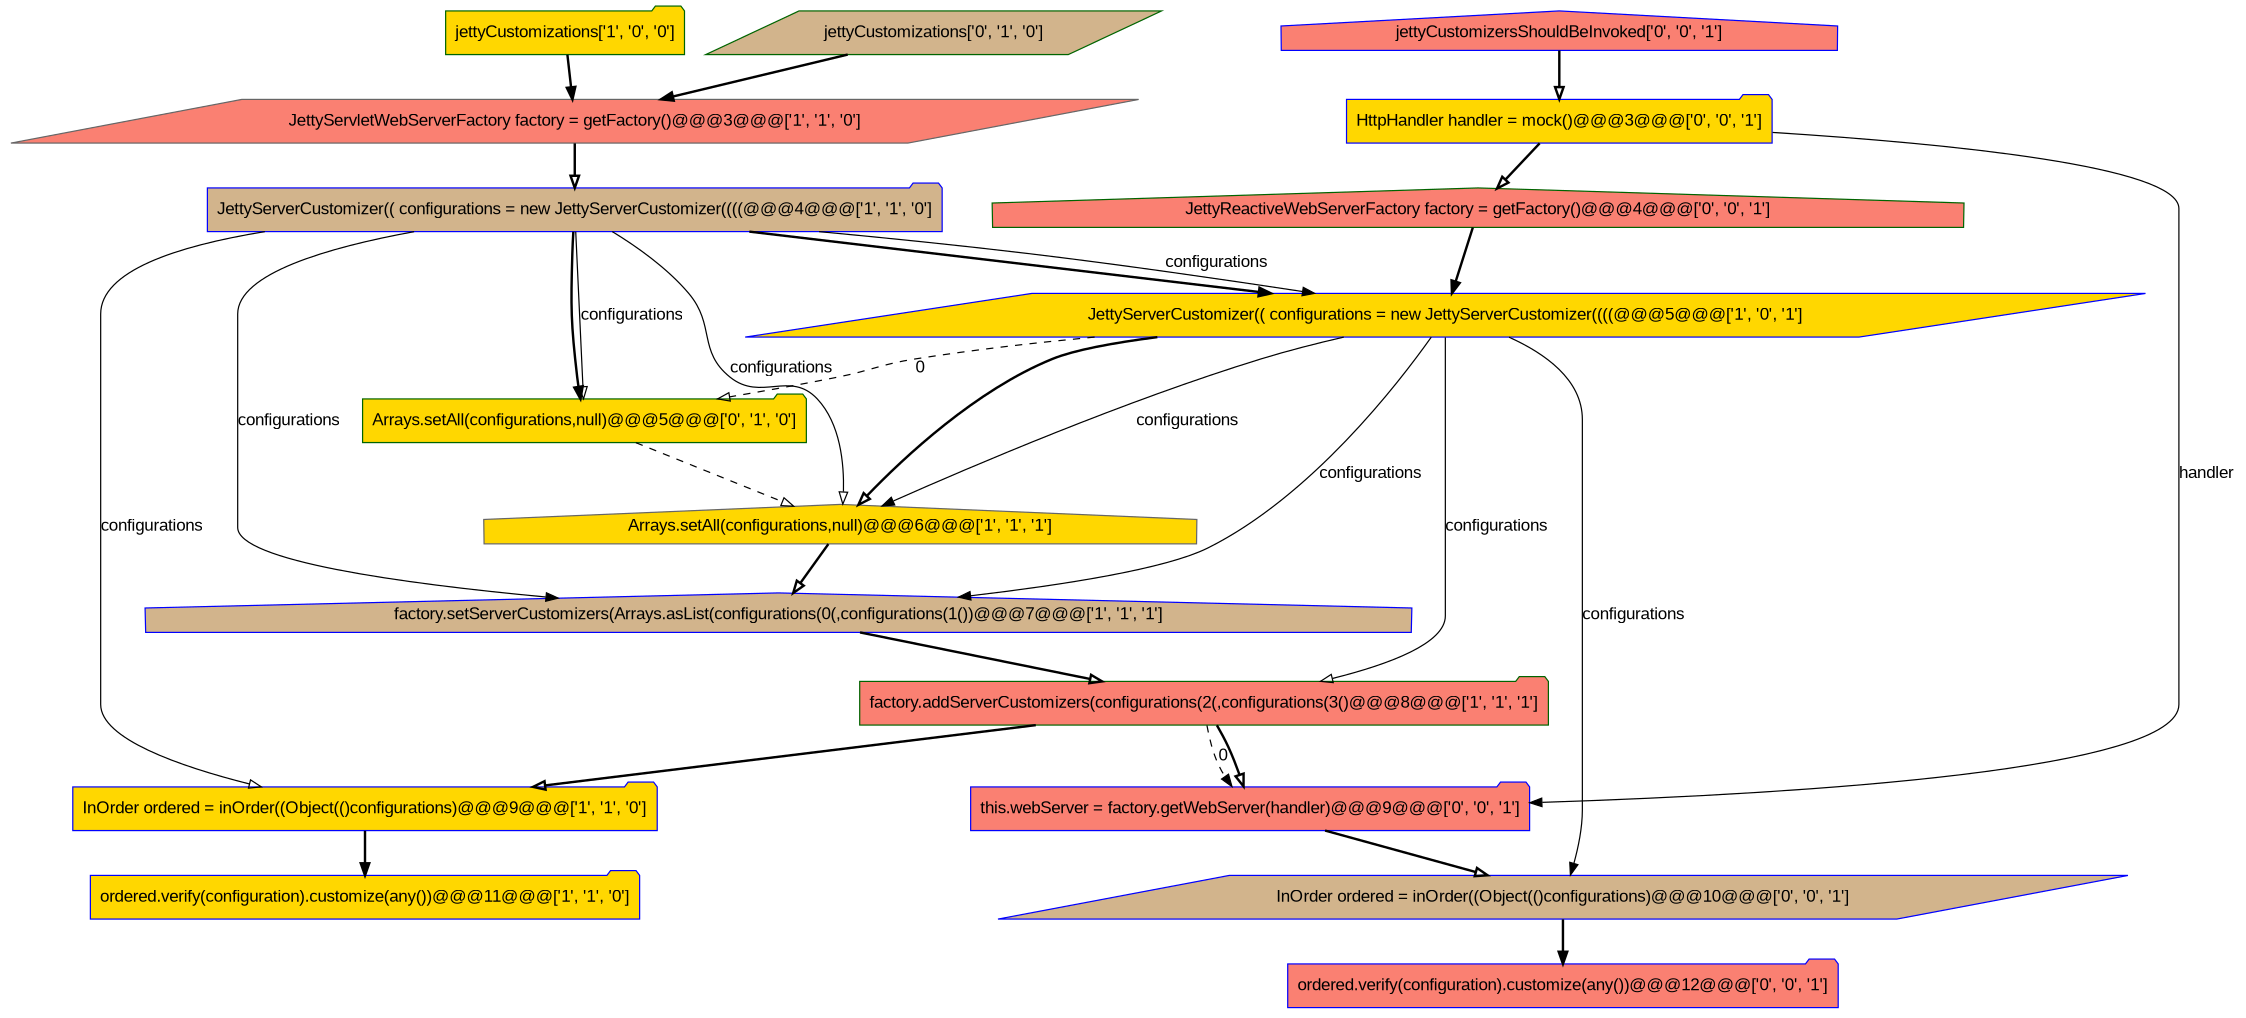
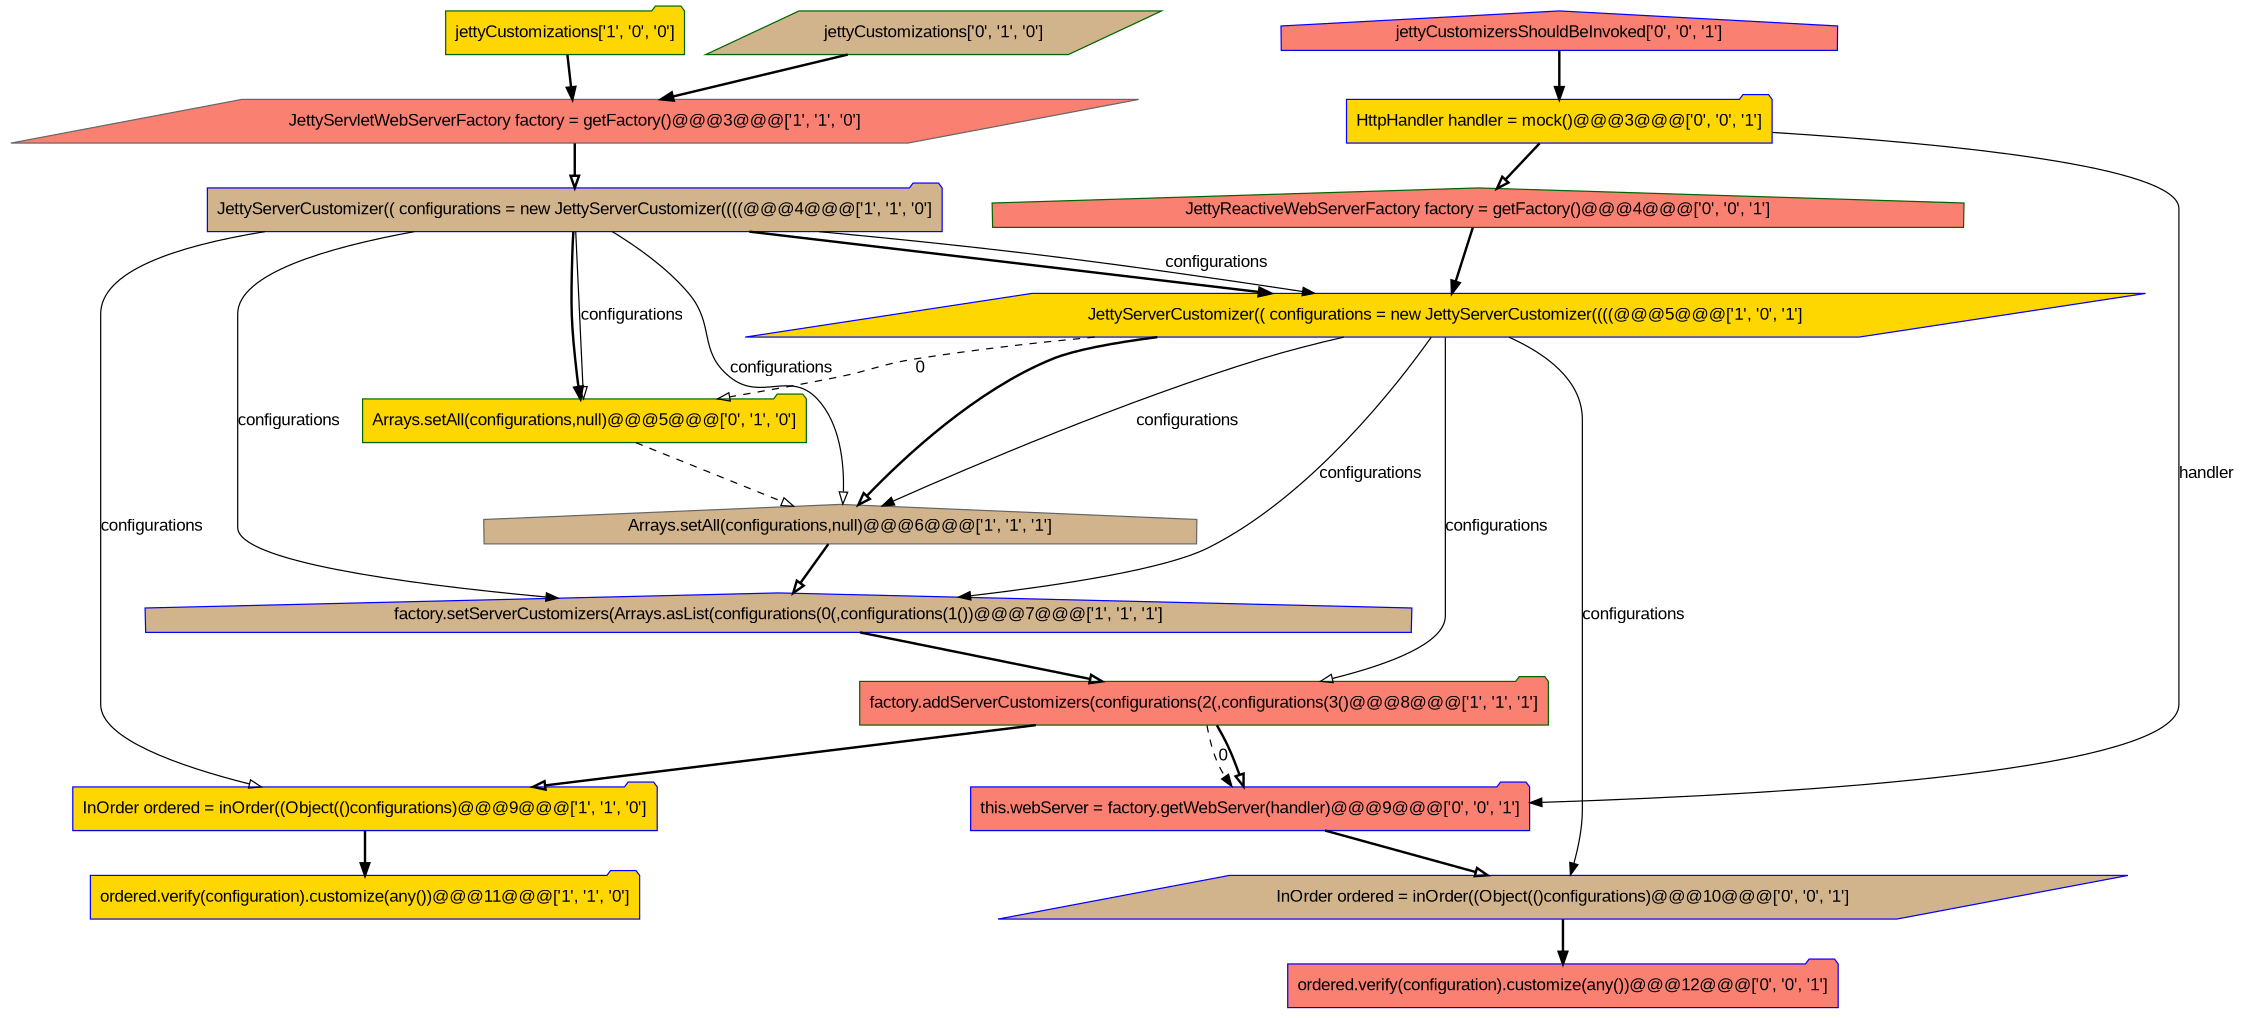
(1559, 69) -> (1559, 69)
(840, 526) -> (840, 526)
